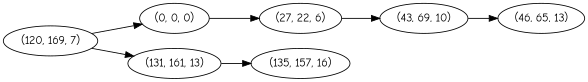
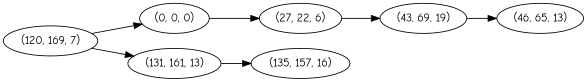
(424, 18) -> (423, 18)
